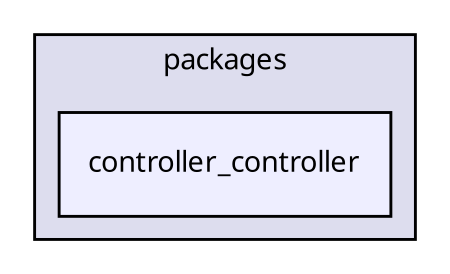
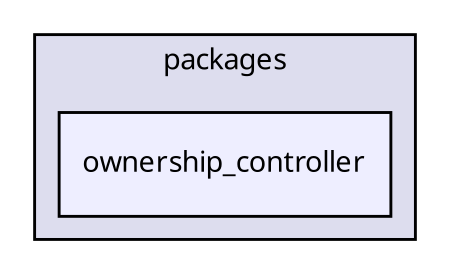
(225, 164) -> (225, 164)
